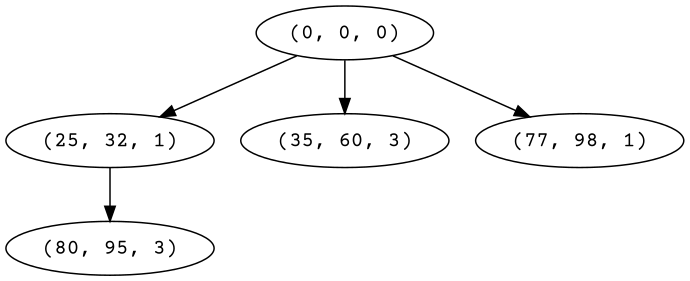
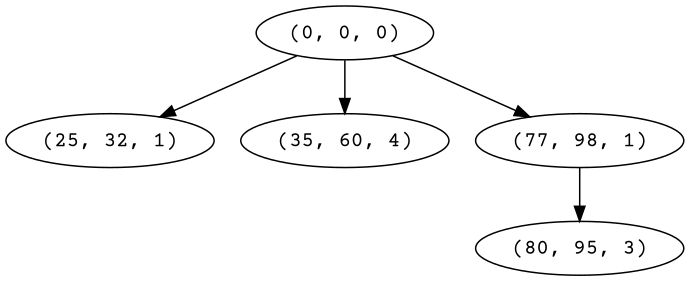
(345, 141) -> (345, 141)
(110, 187) -> (580, 187)
